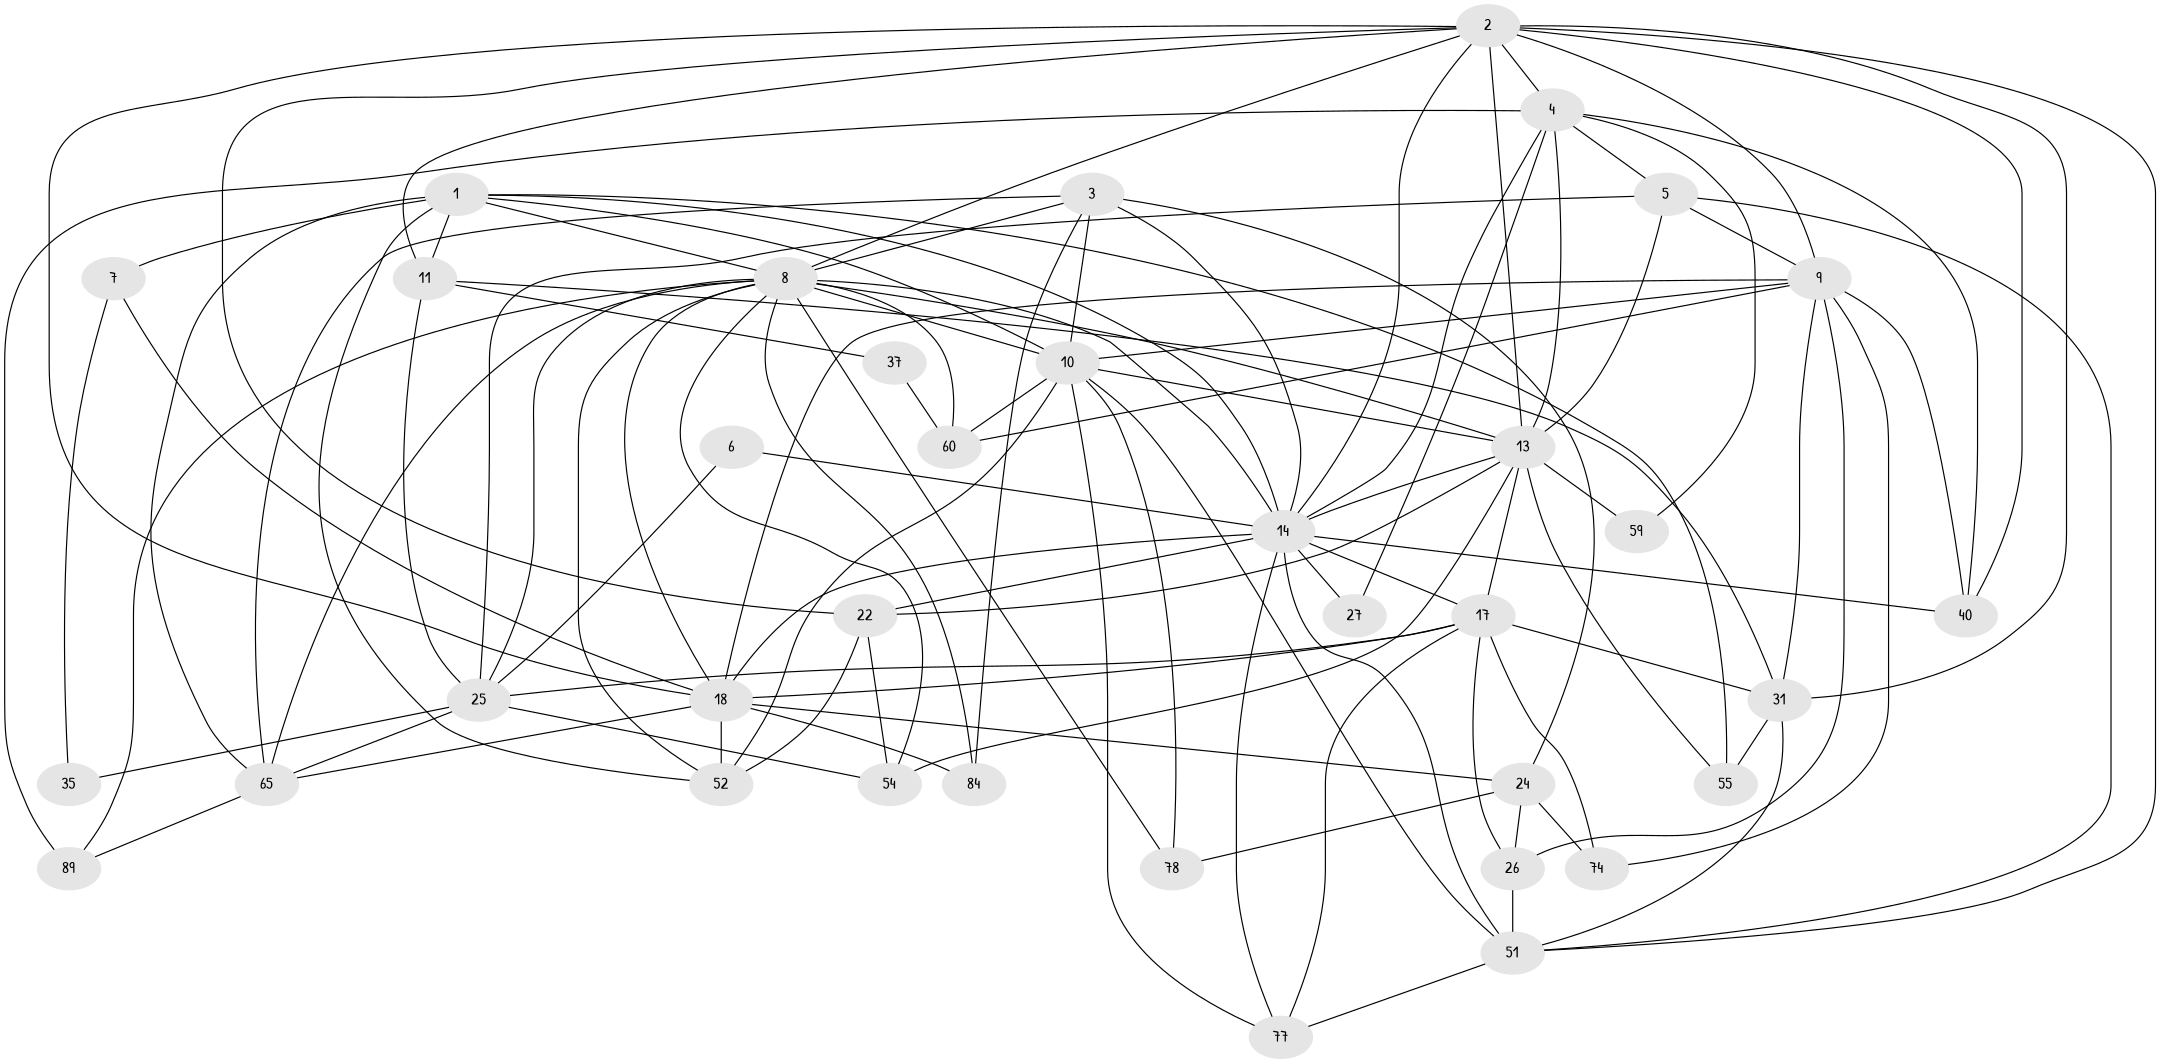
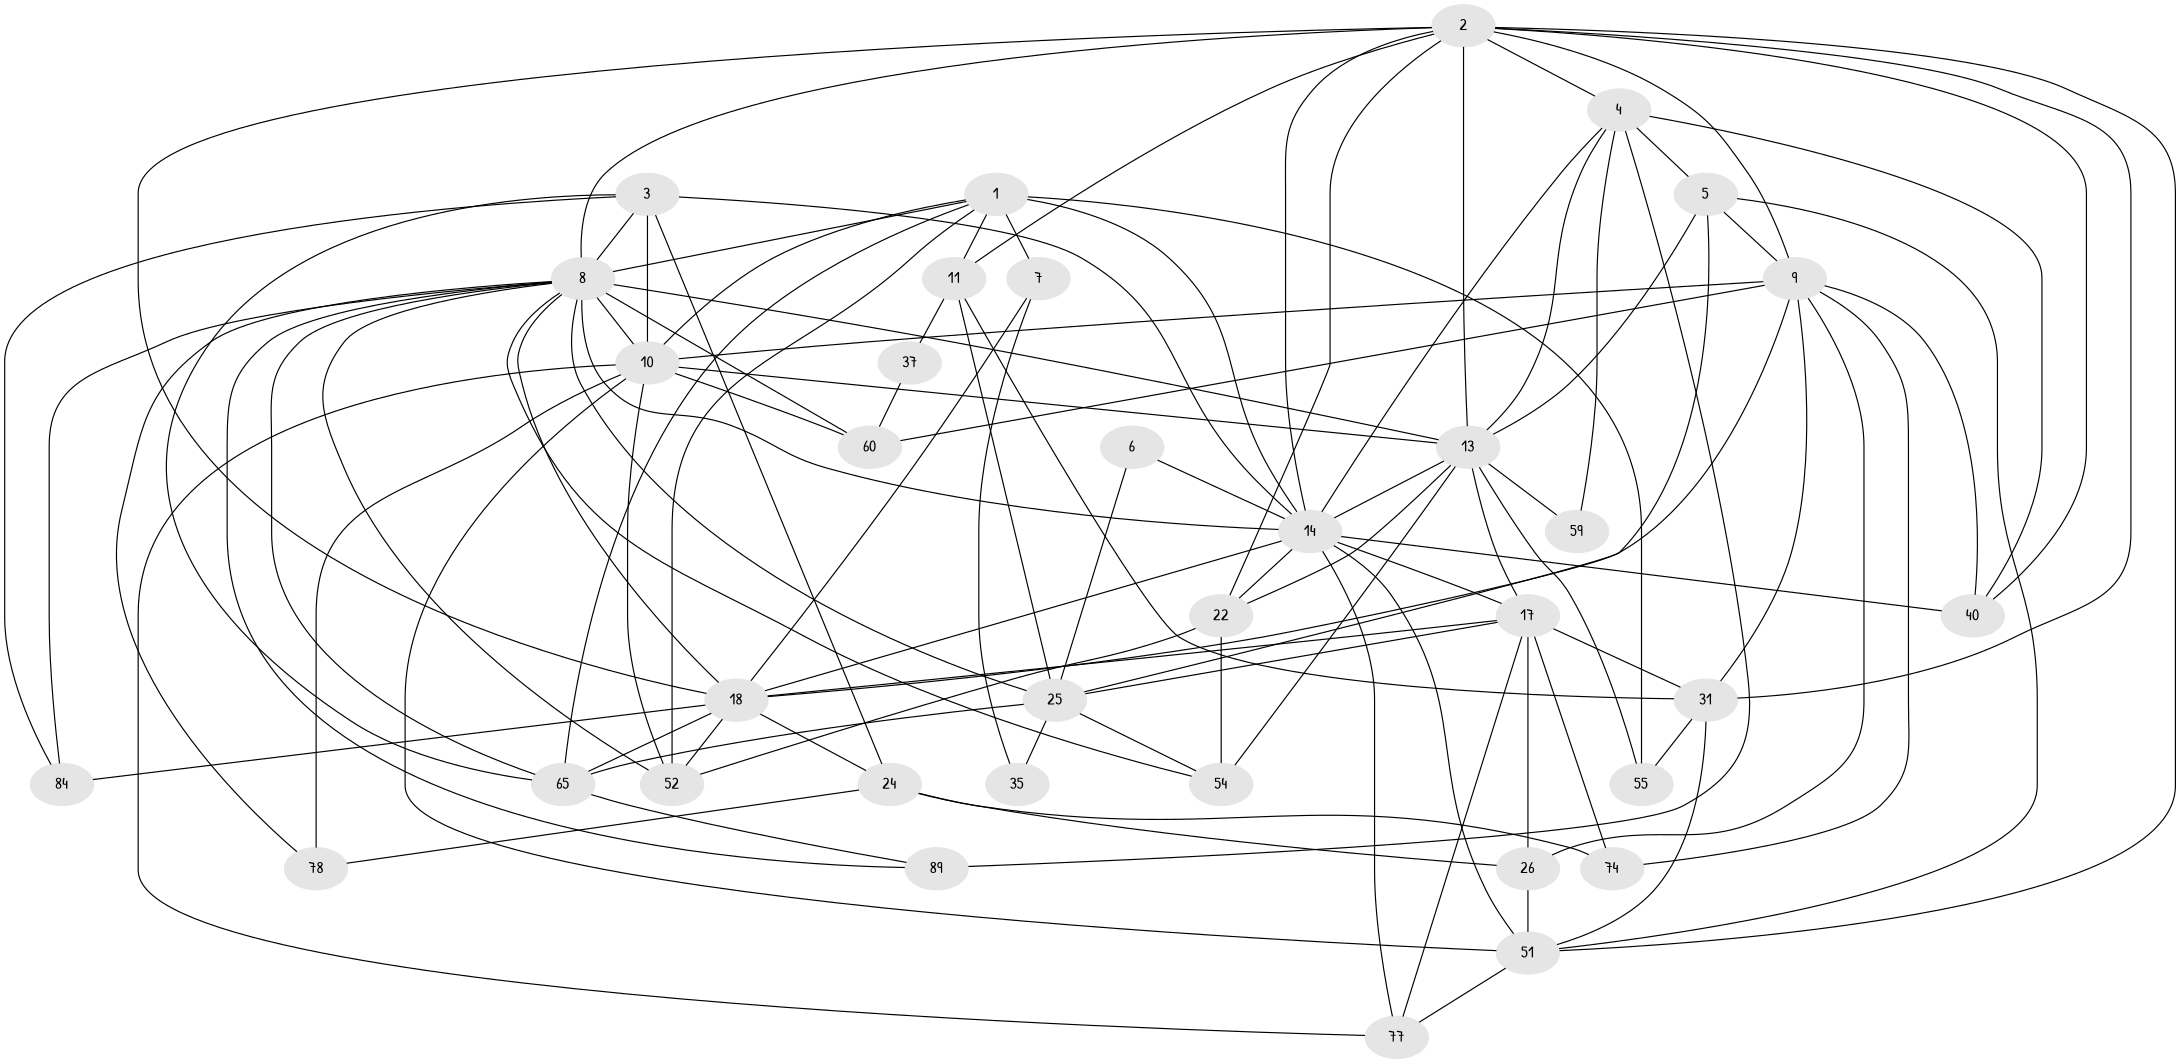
(1355, 616) -> none
